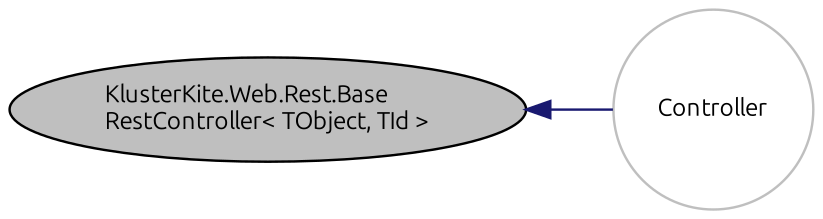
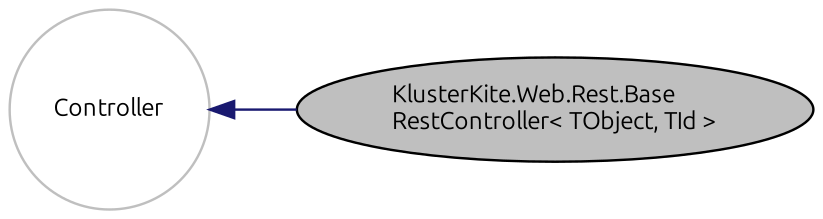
(582, 110) -> (266, 110)
